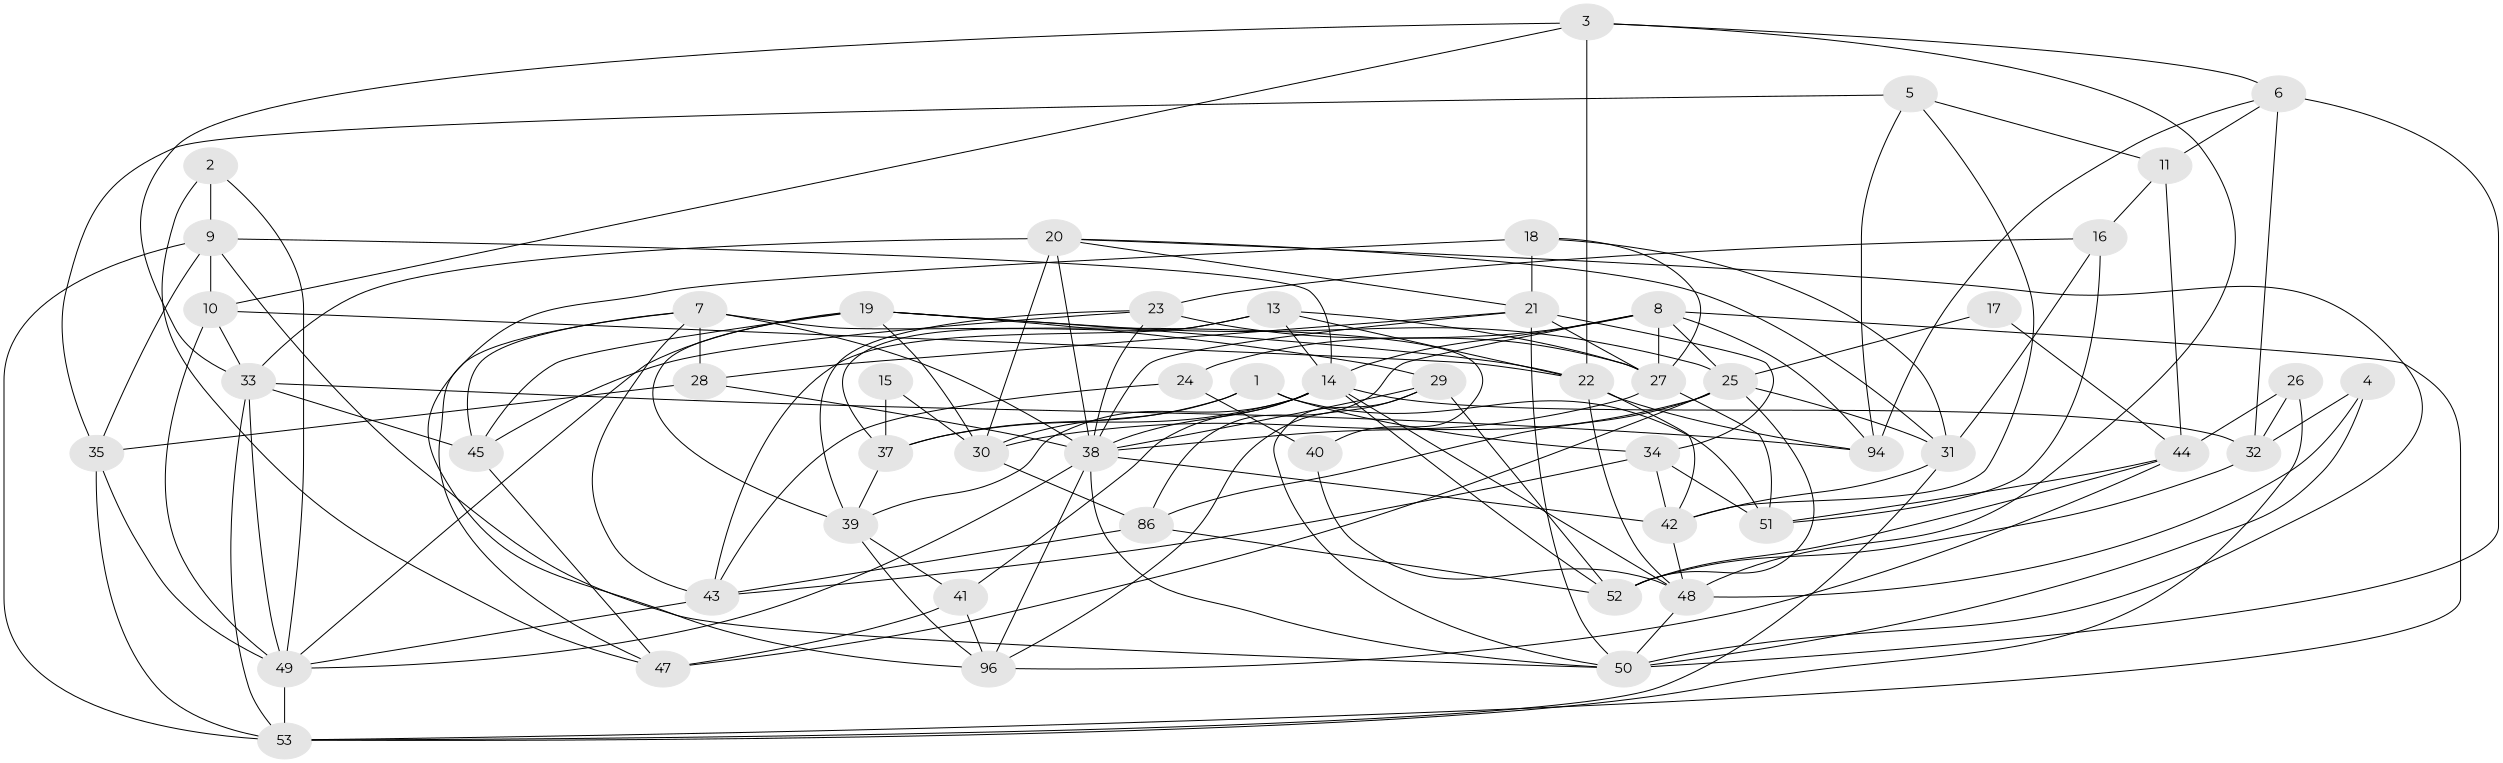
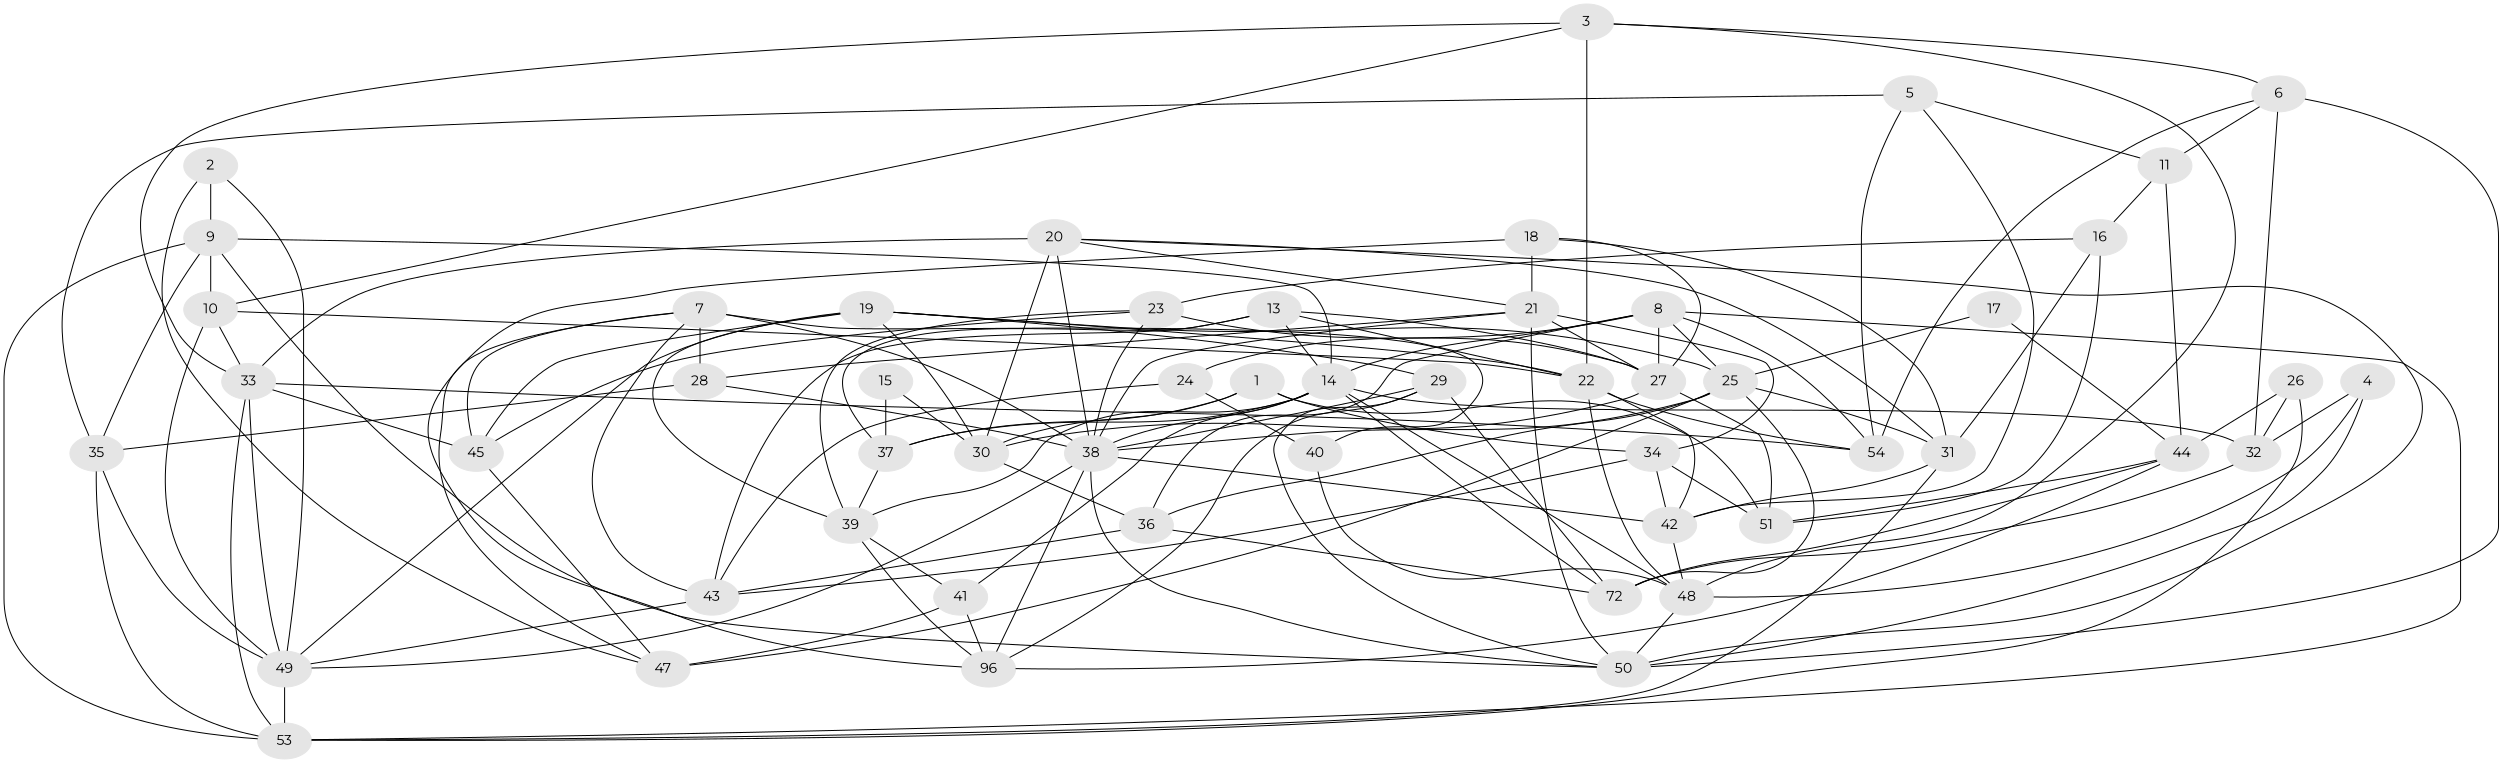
(1876, 453) -> (1876, 453)
(1146, 525) -> (1146, 525)
(1615, 597) -> (1615, 597)
